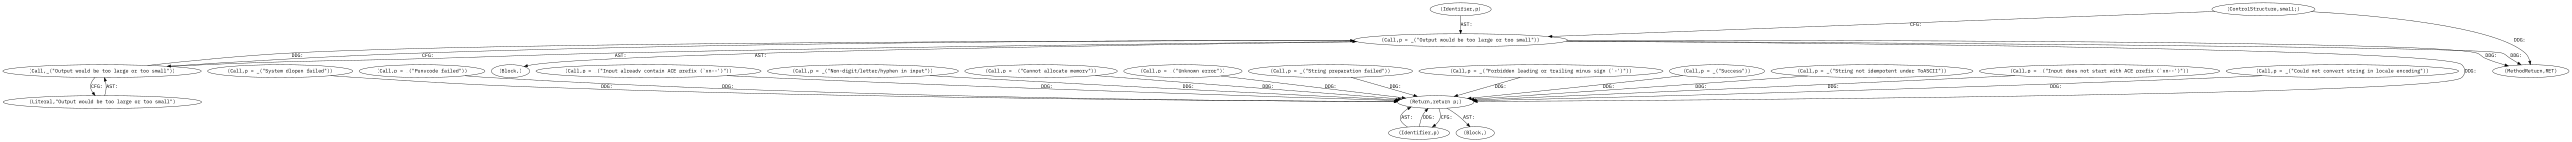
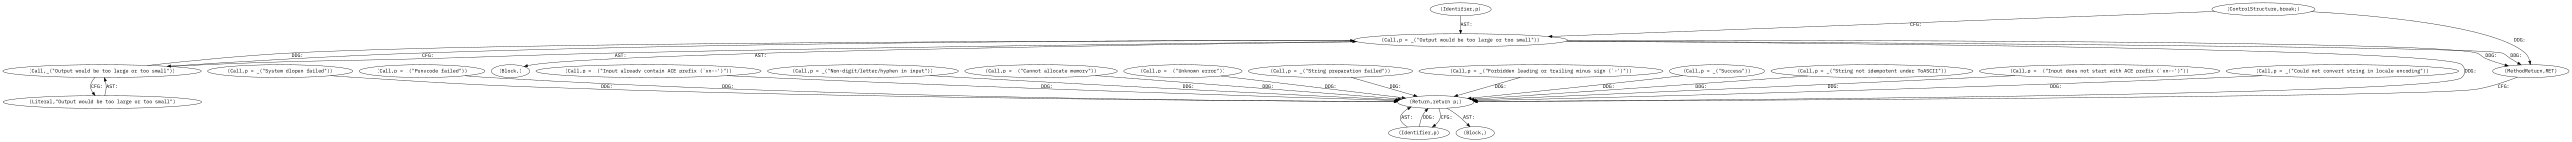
(2263, 9) -> (2263, 9)
none -> (2024, 98)
